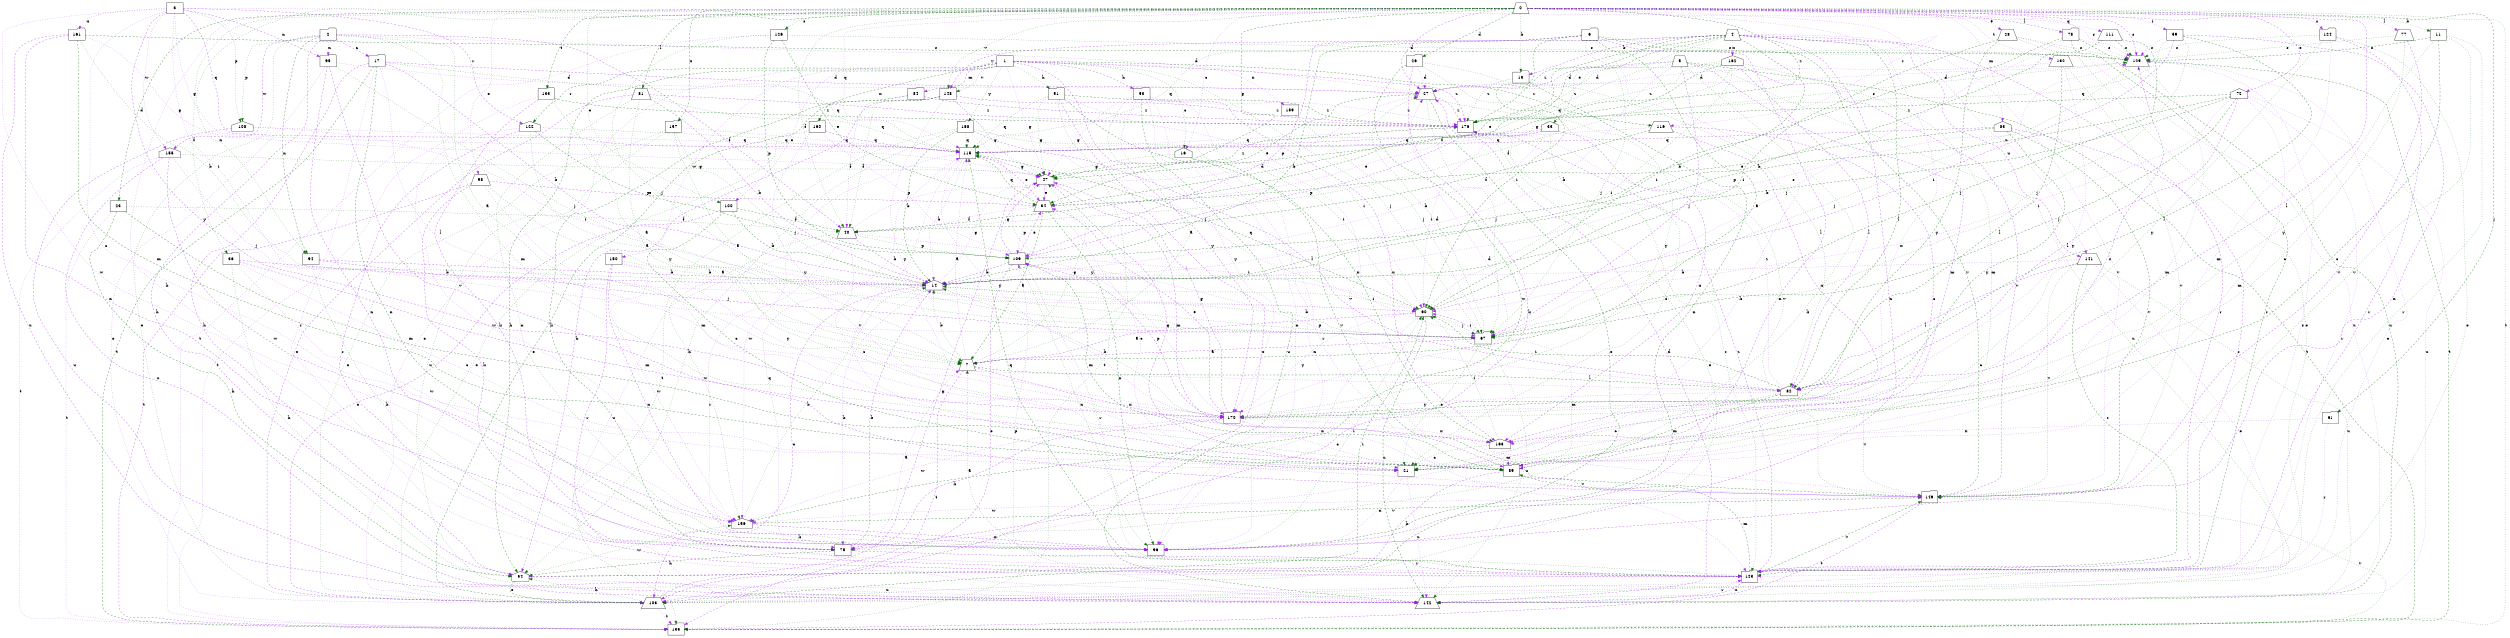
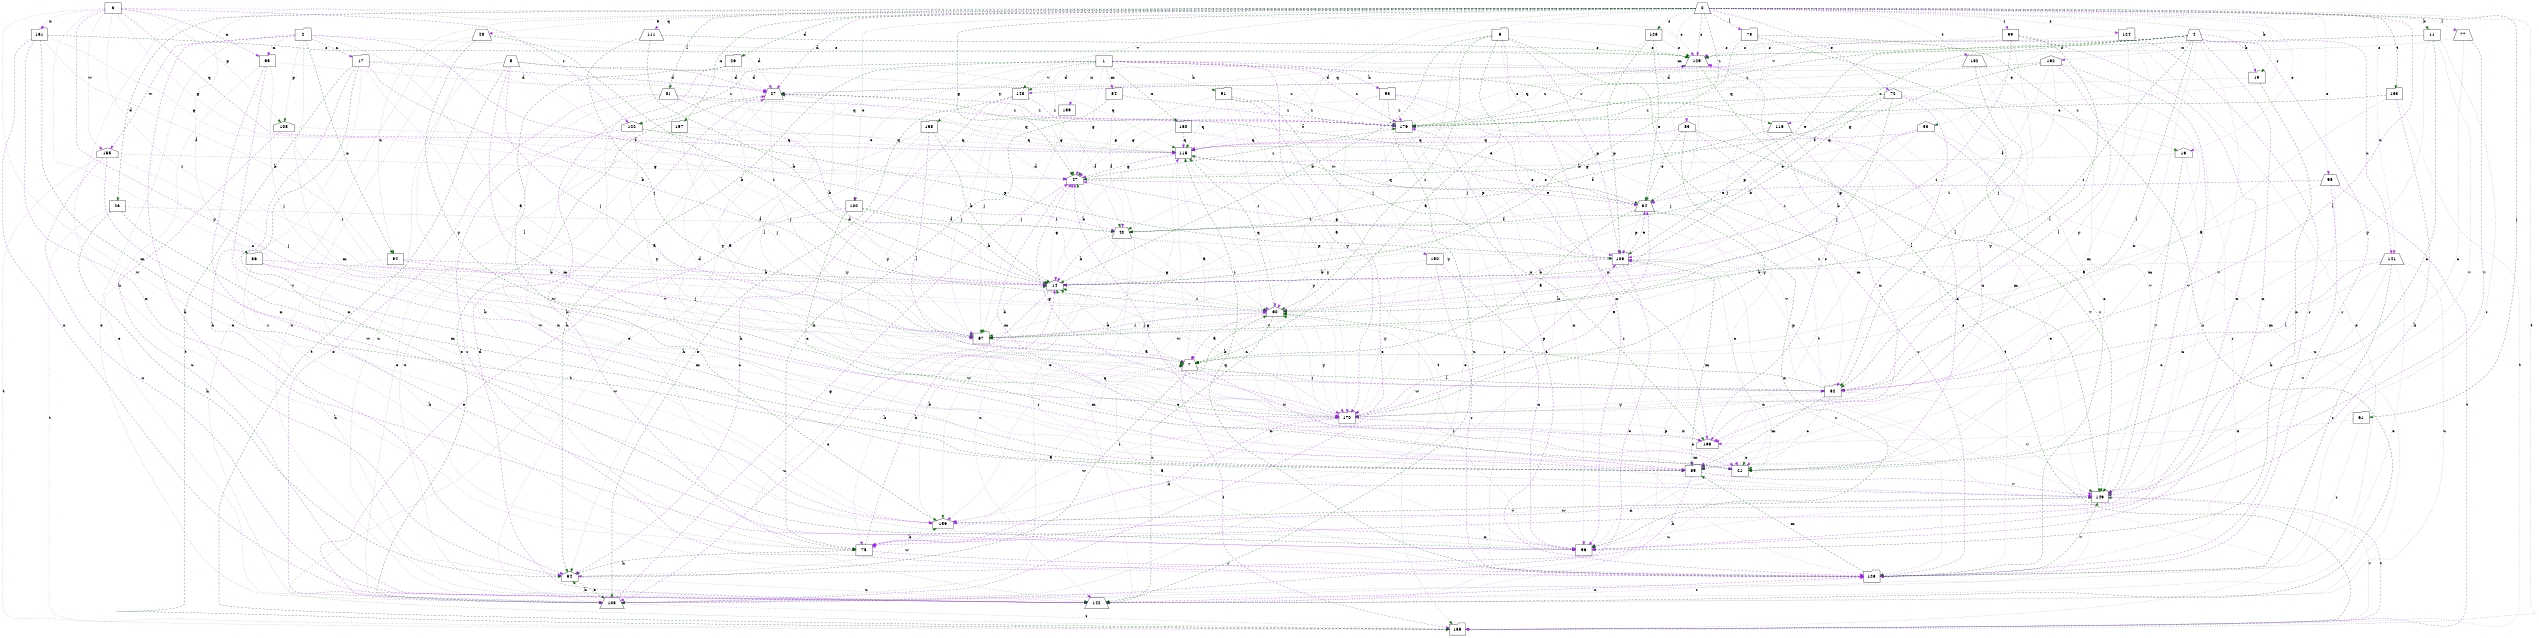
(956, 261) -> (1202, 257)
(1789, 391) -> (1833, 391)
